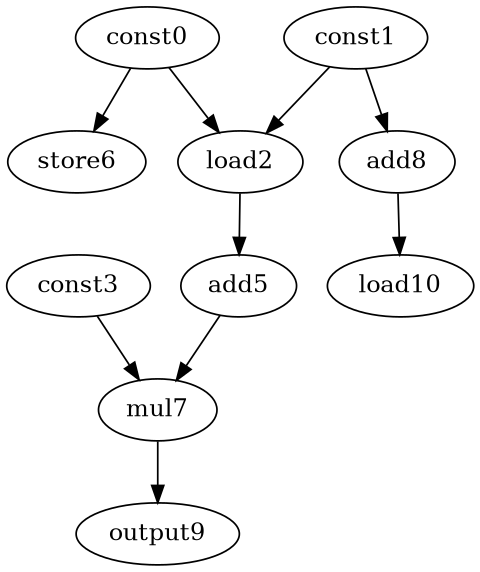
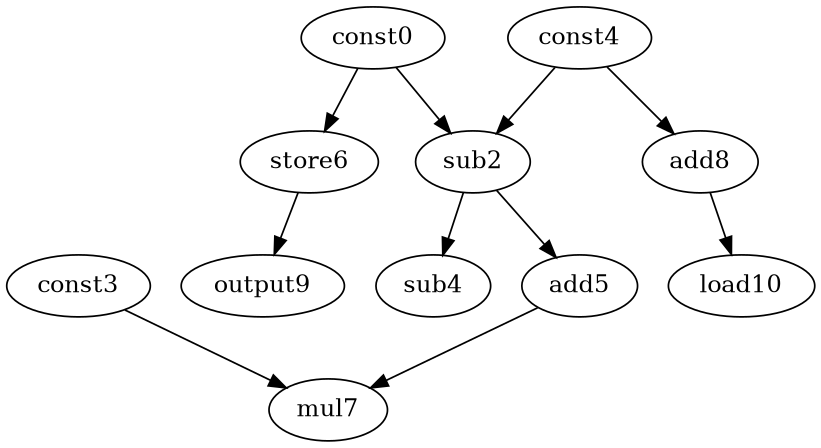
(356, 38) -> (580, 38)
(240, 162) -> (473, 162)
none -> (433, 286)
(158, 463) -> (289, 215)
